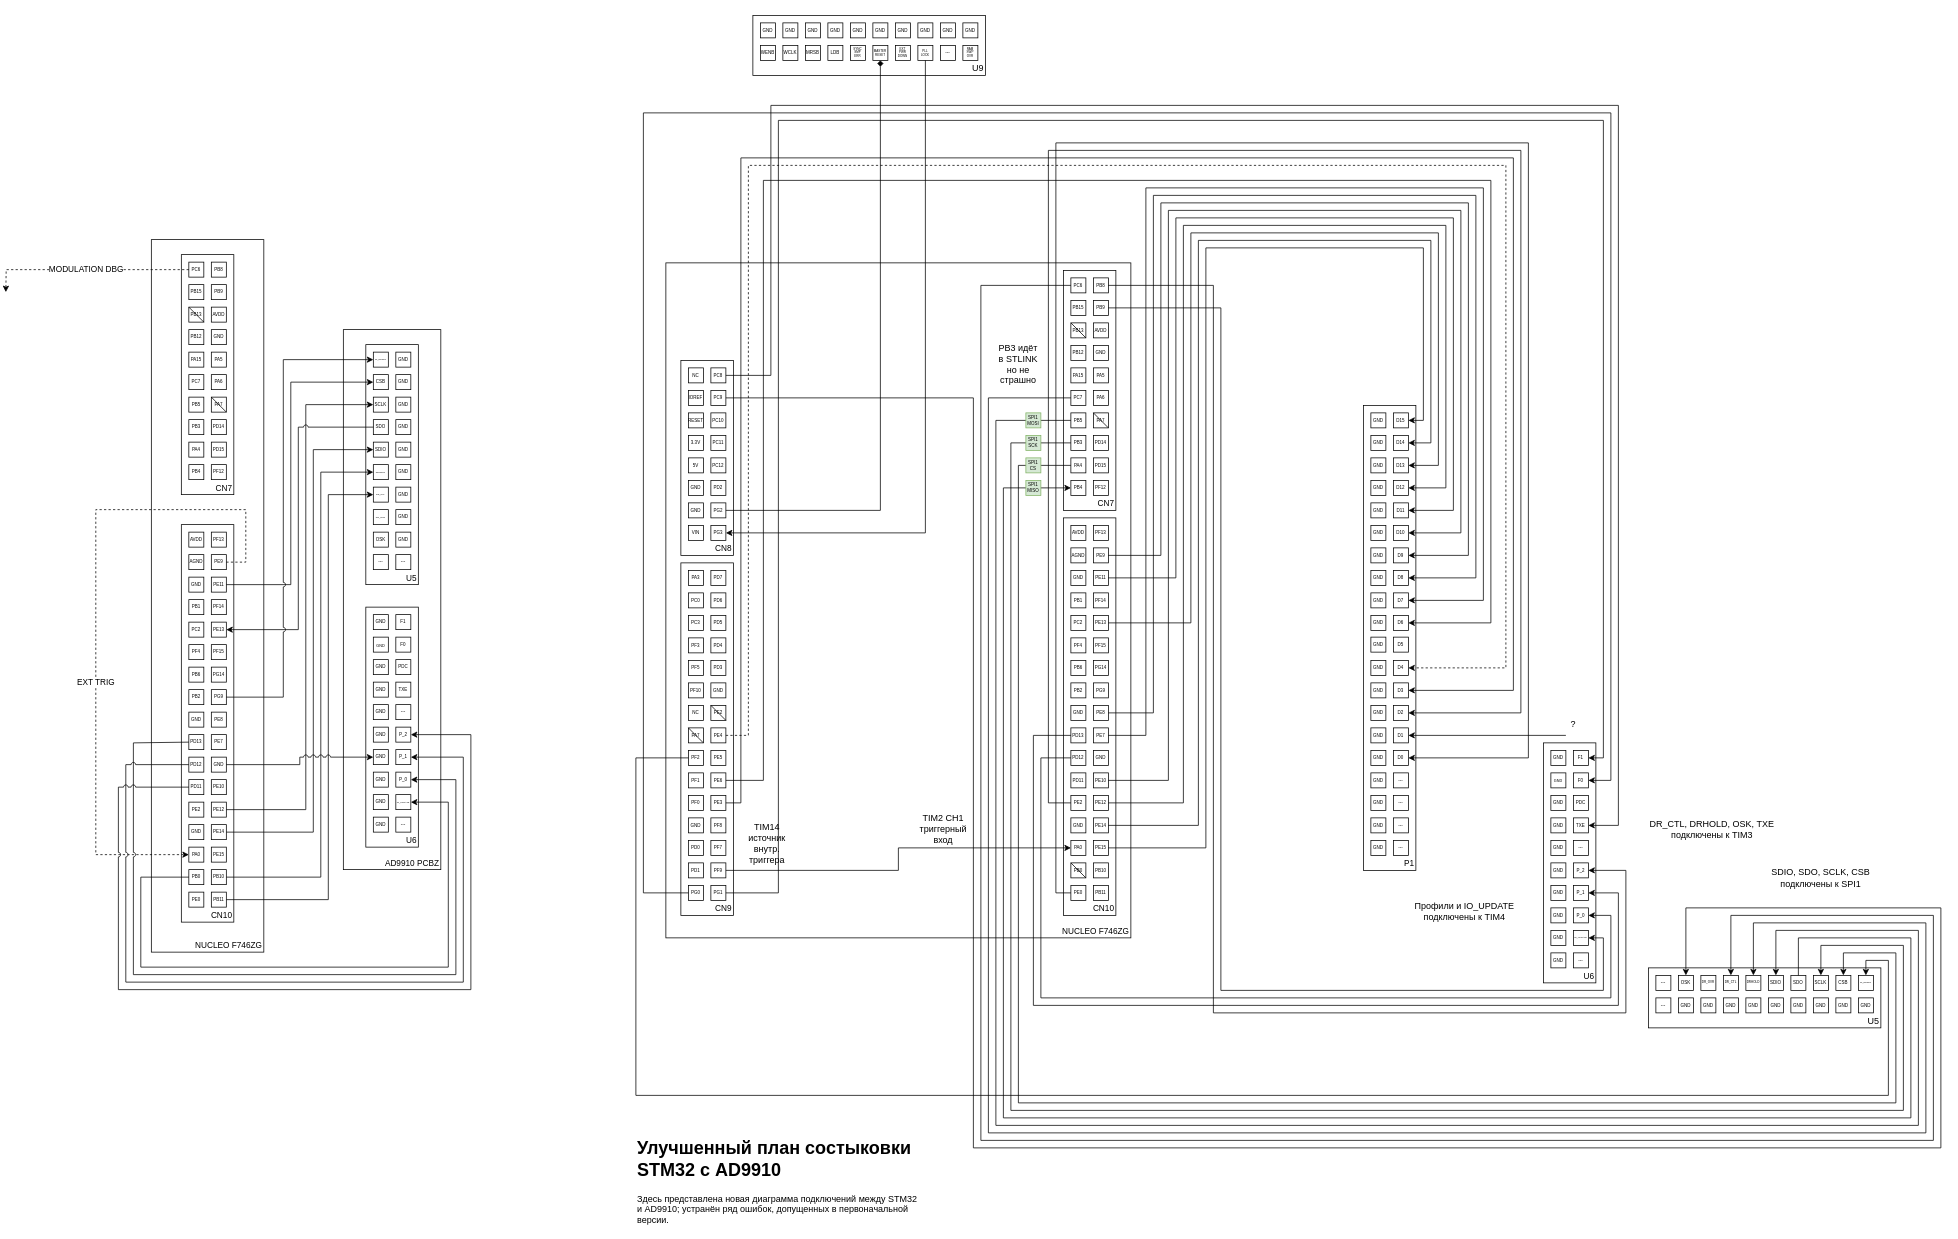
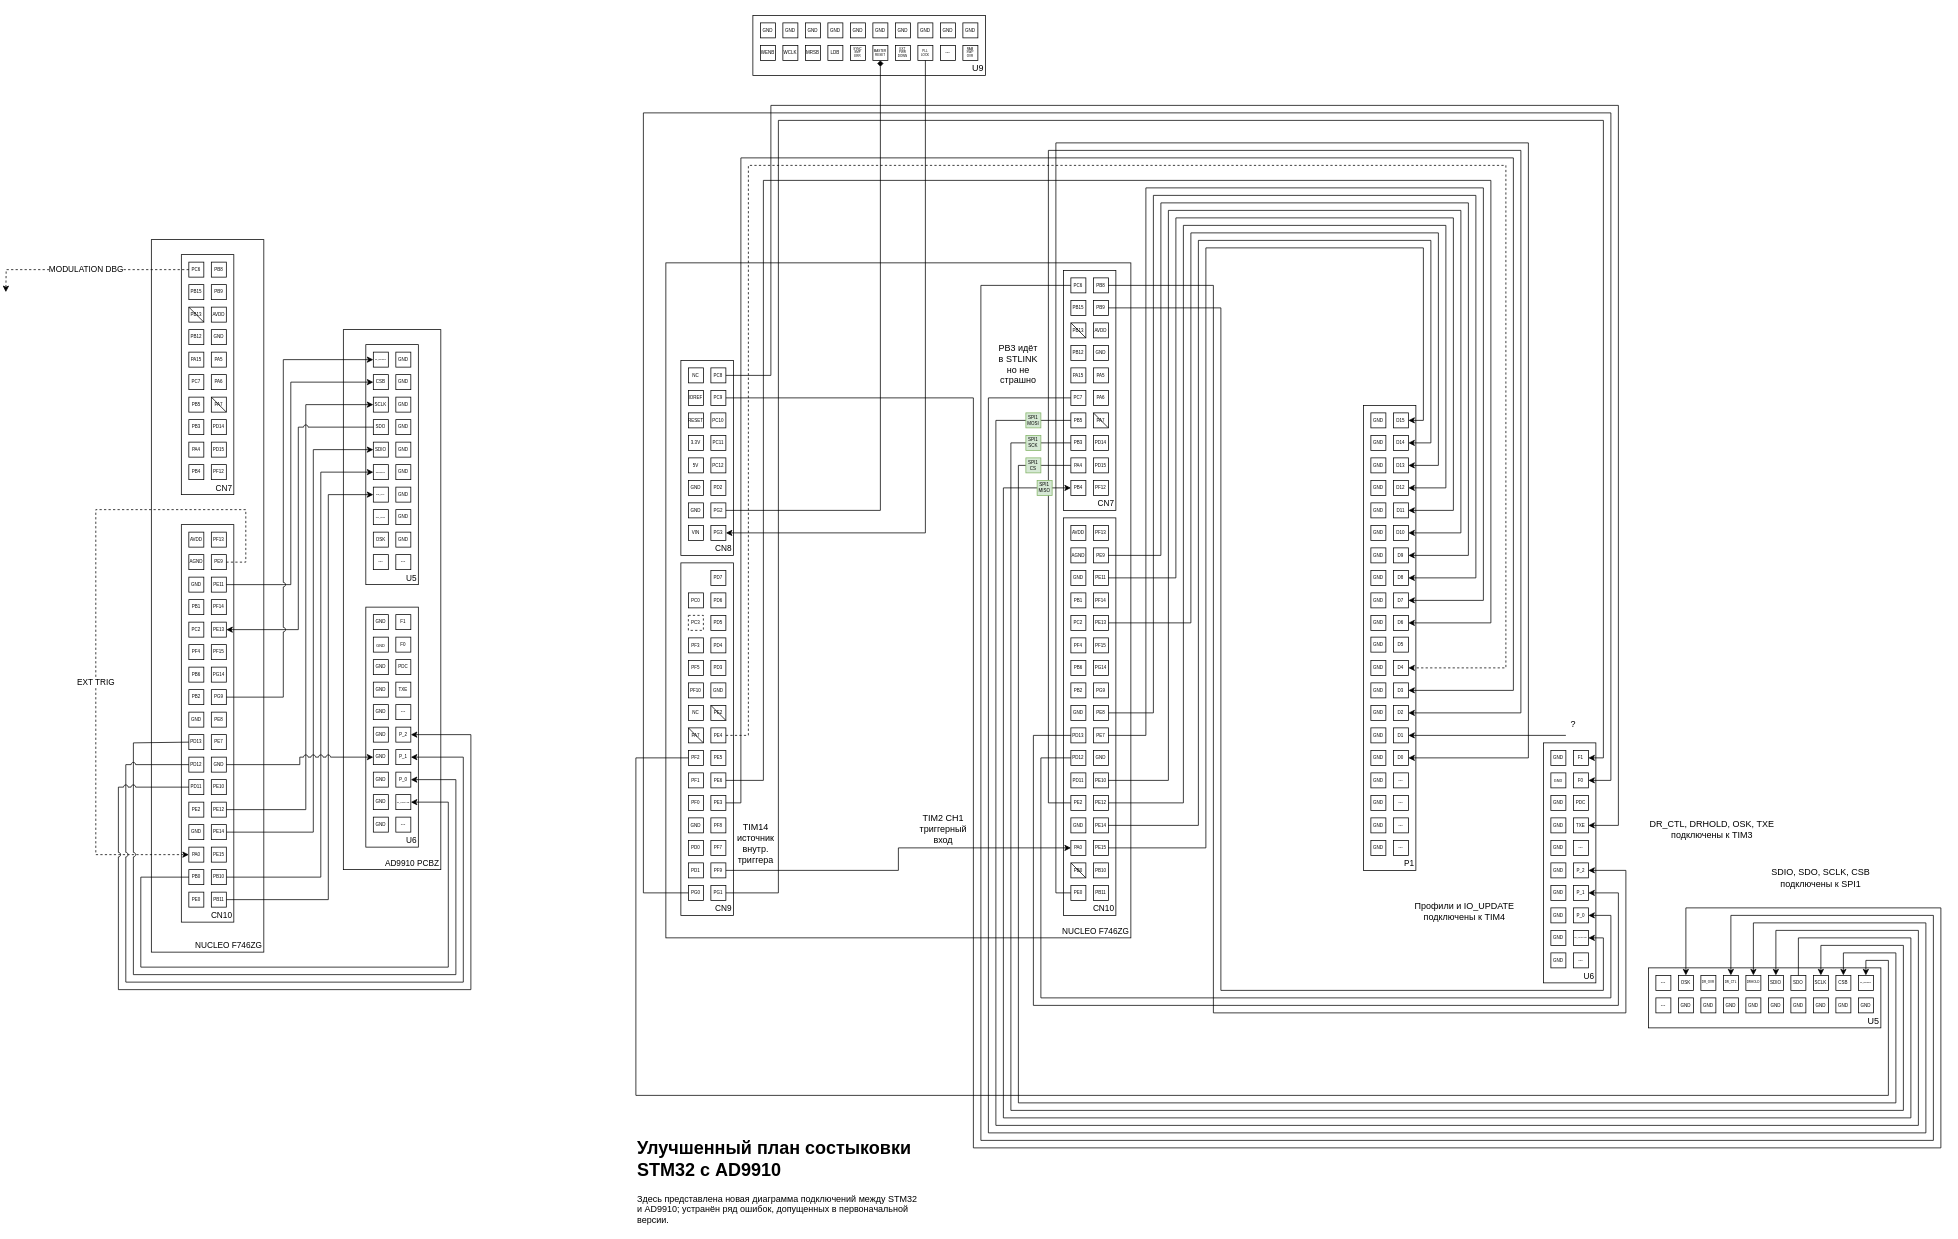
(1033, 488) -> (1044, 488)
(696, 578) -> none
(696, 623) -> (696, 623)
(767, 843) -> (756, 843)
